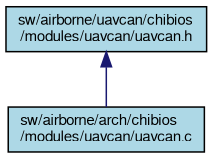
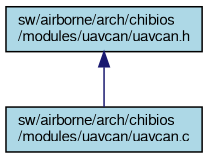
(106, 29) -> (104, 29)
